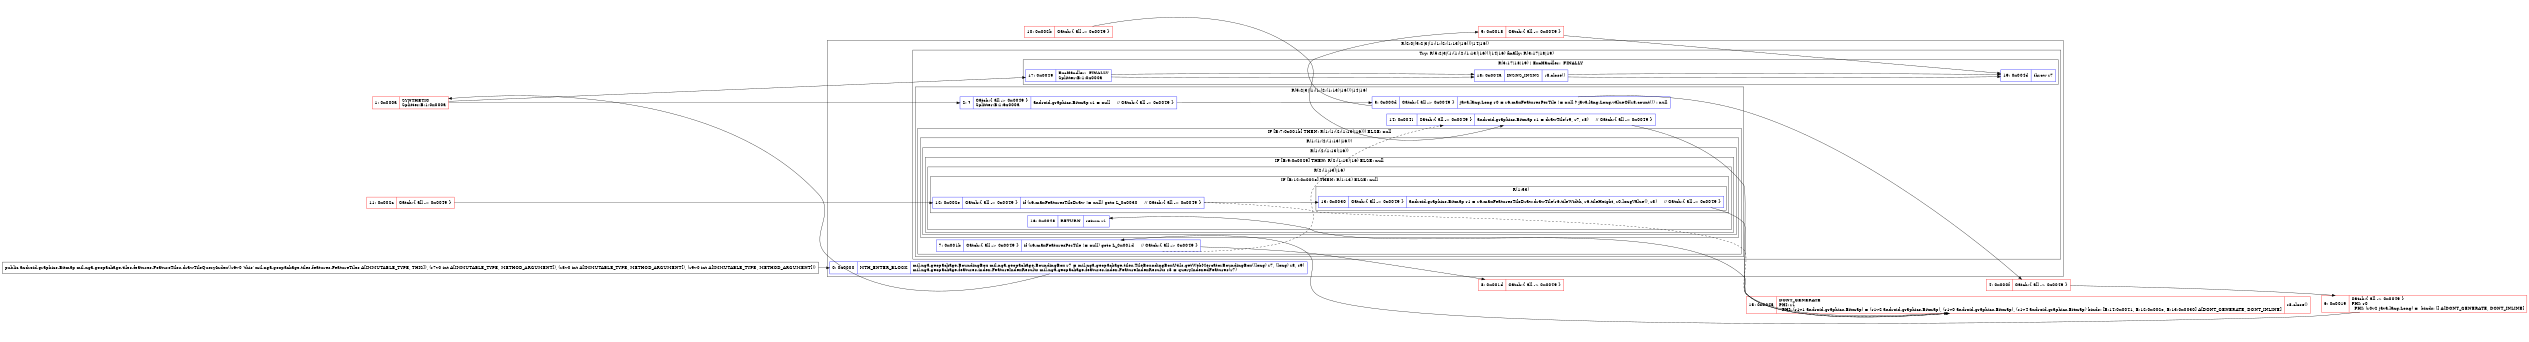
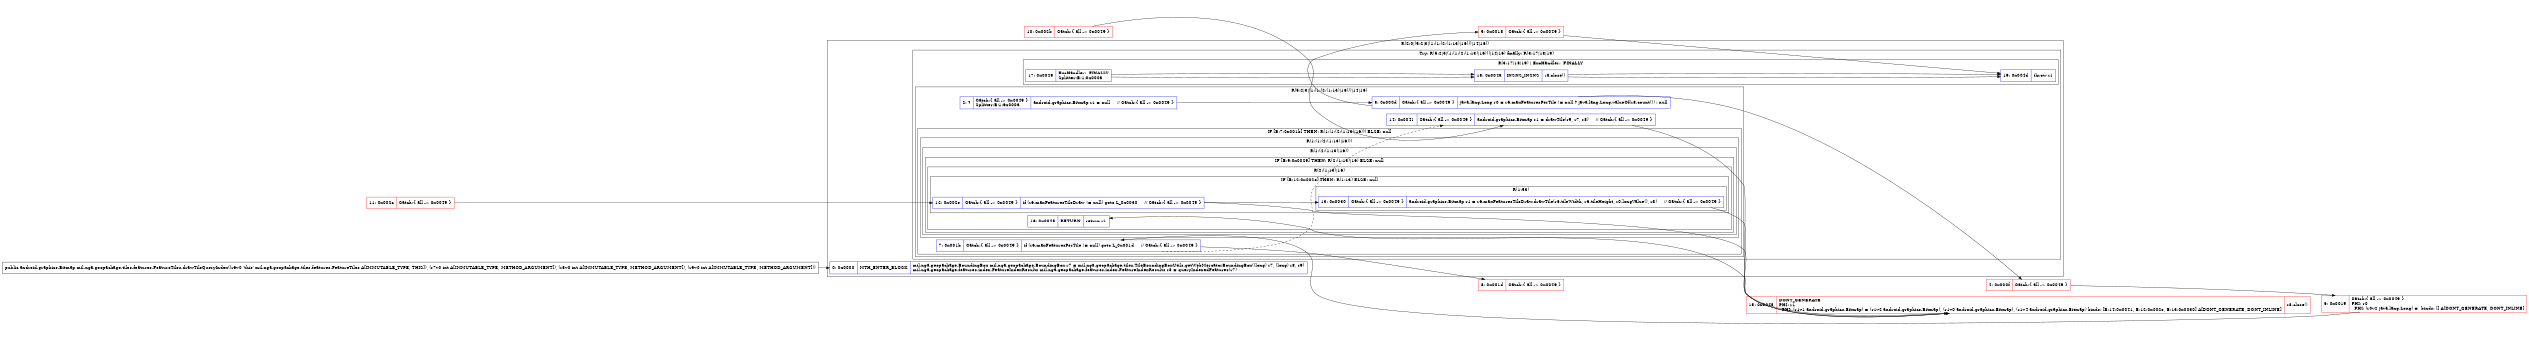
(2043, 76) -> (2043, 76)
(410, 103) -> none
(1599, 224) -> (1599, 224)
